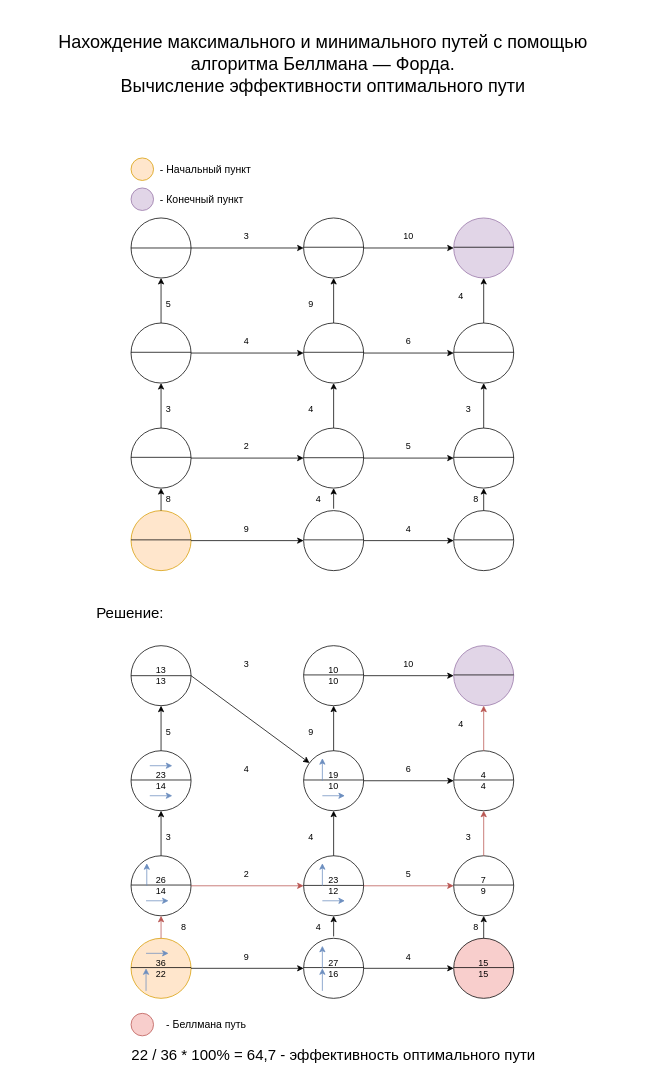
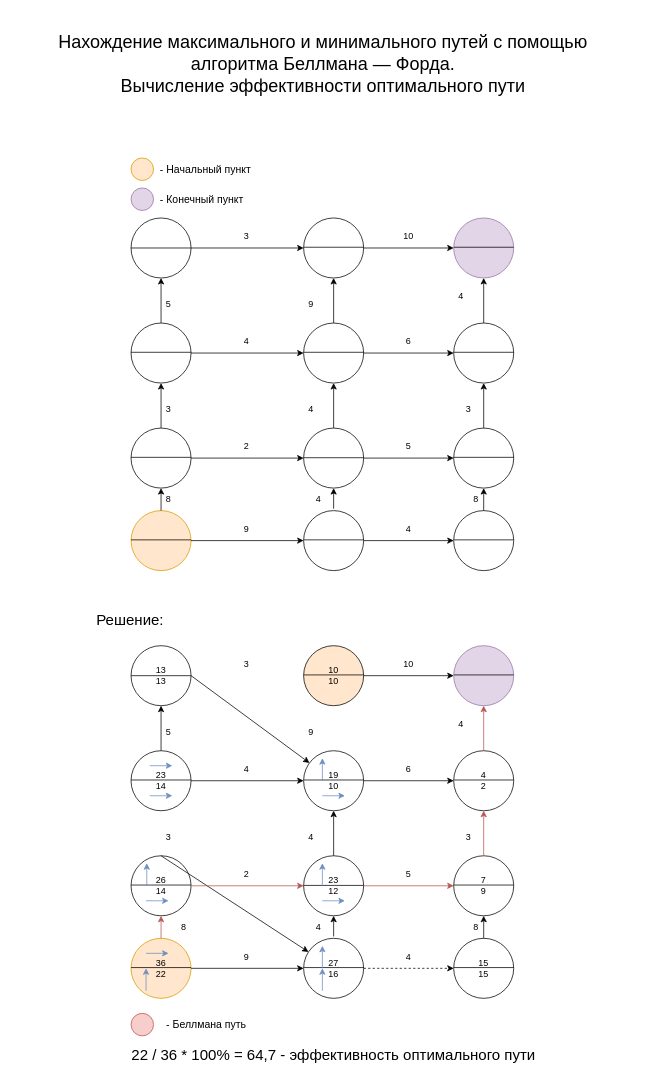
(130, 612) -> (130, 619)
(333, 675) -> (333, 675)
(333, 730) -> none
none -> (244, 780)
(483, 780) -> (483, 780)
(161, 817) -> (232, 902)
(406, 968) -> (406, 968)
(483, 968) -> (483, 968)
